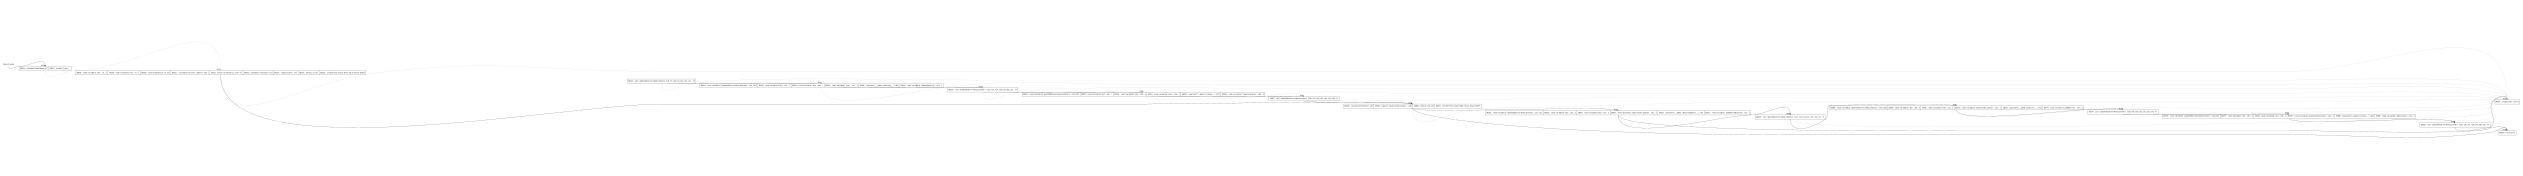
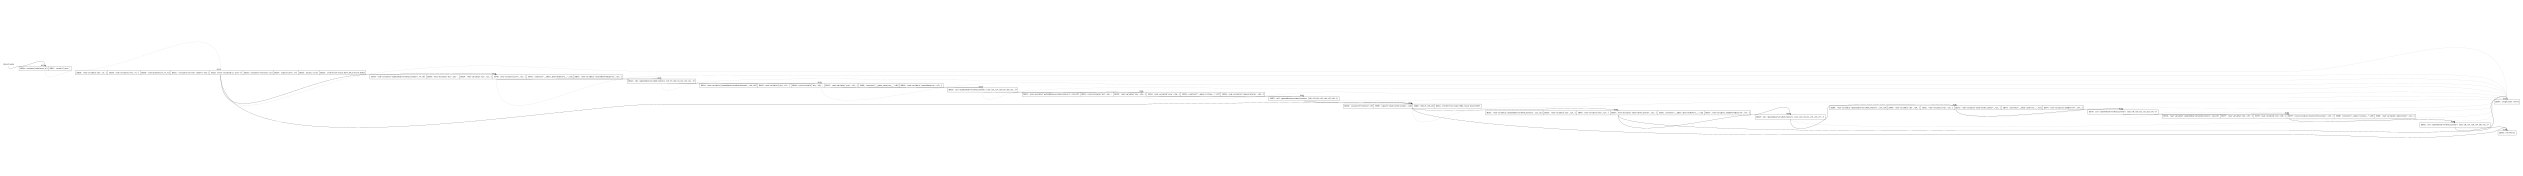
none -> (496, 77)
